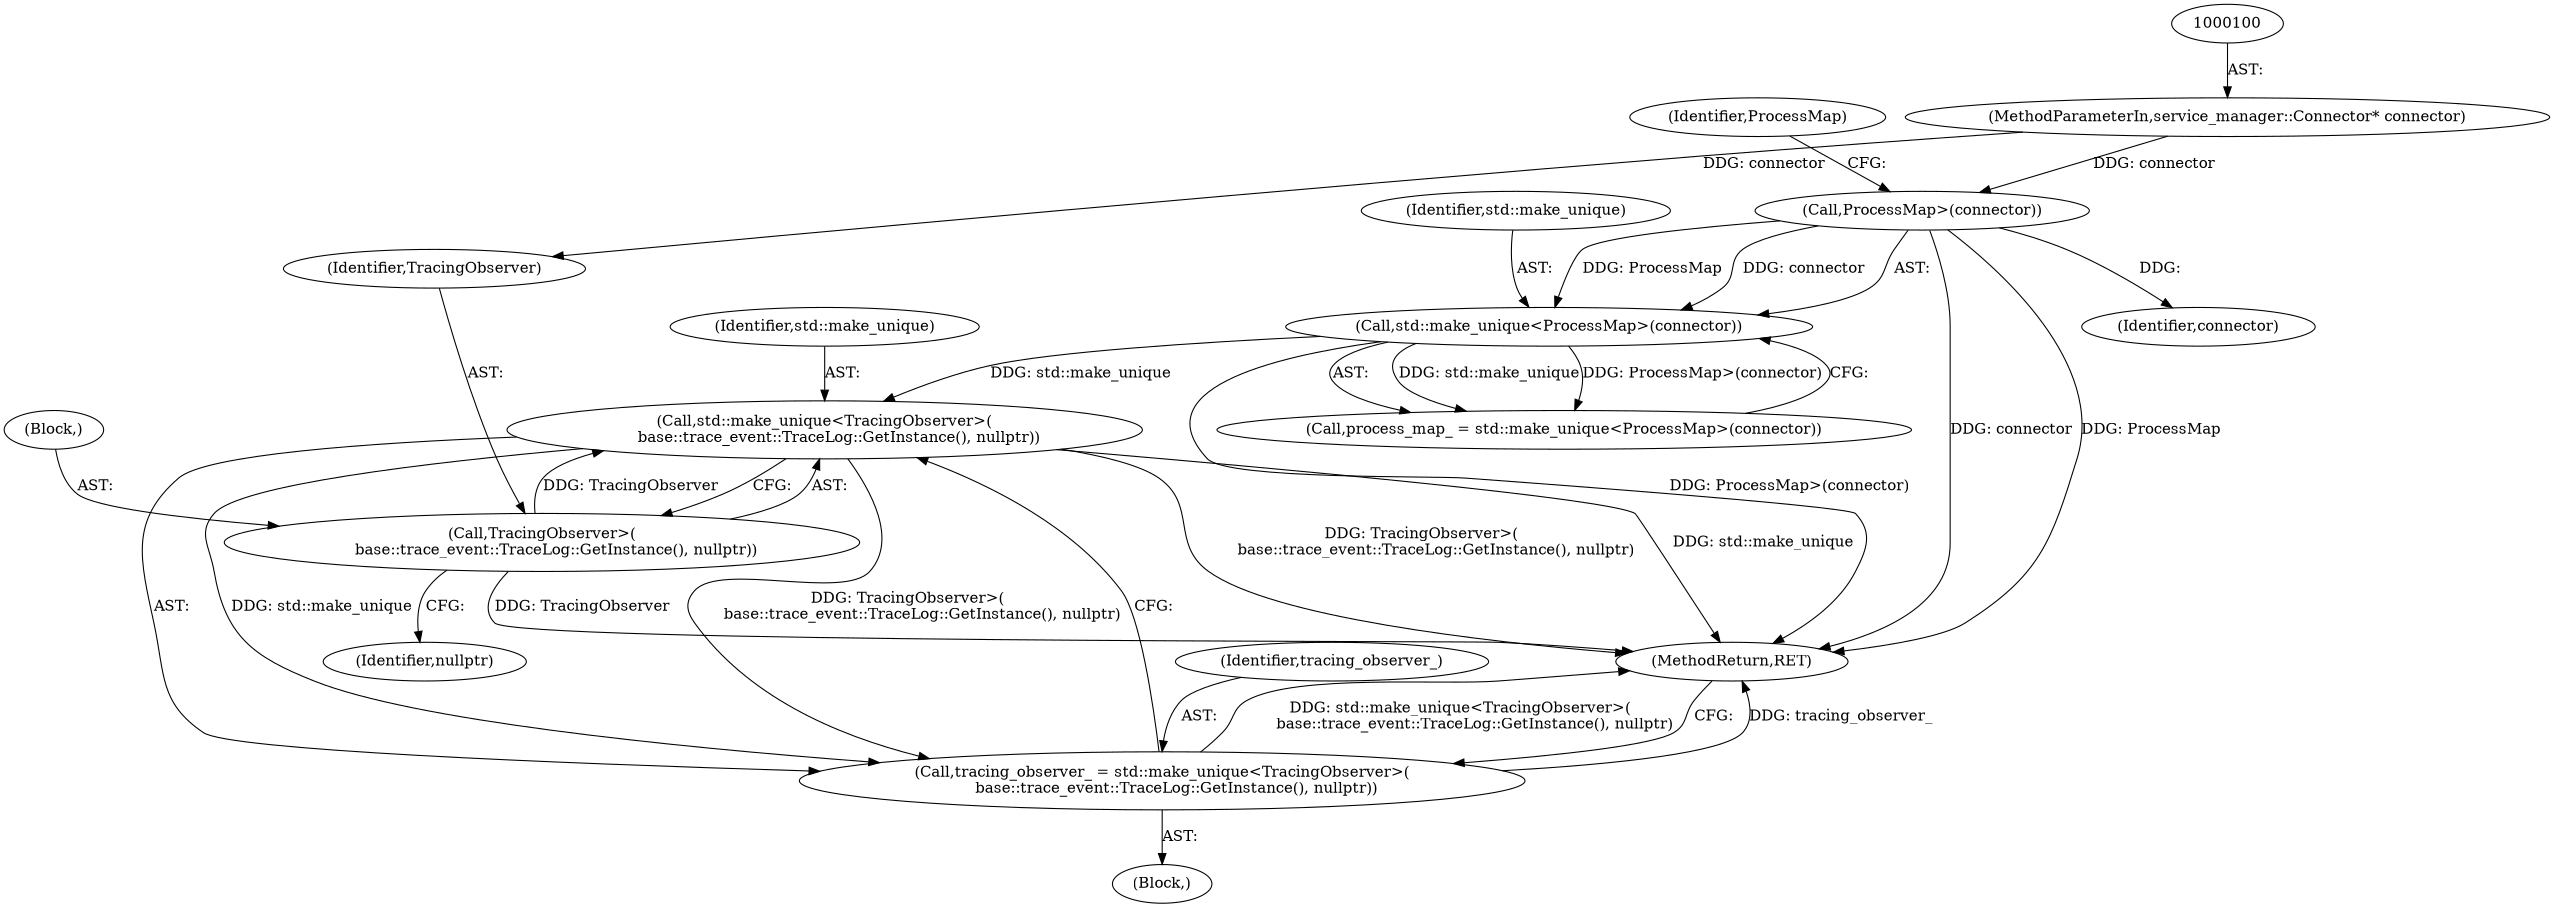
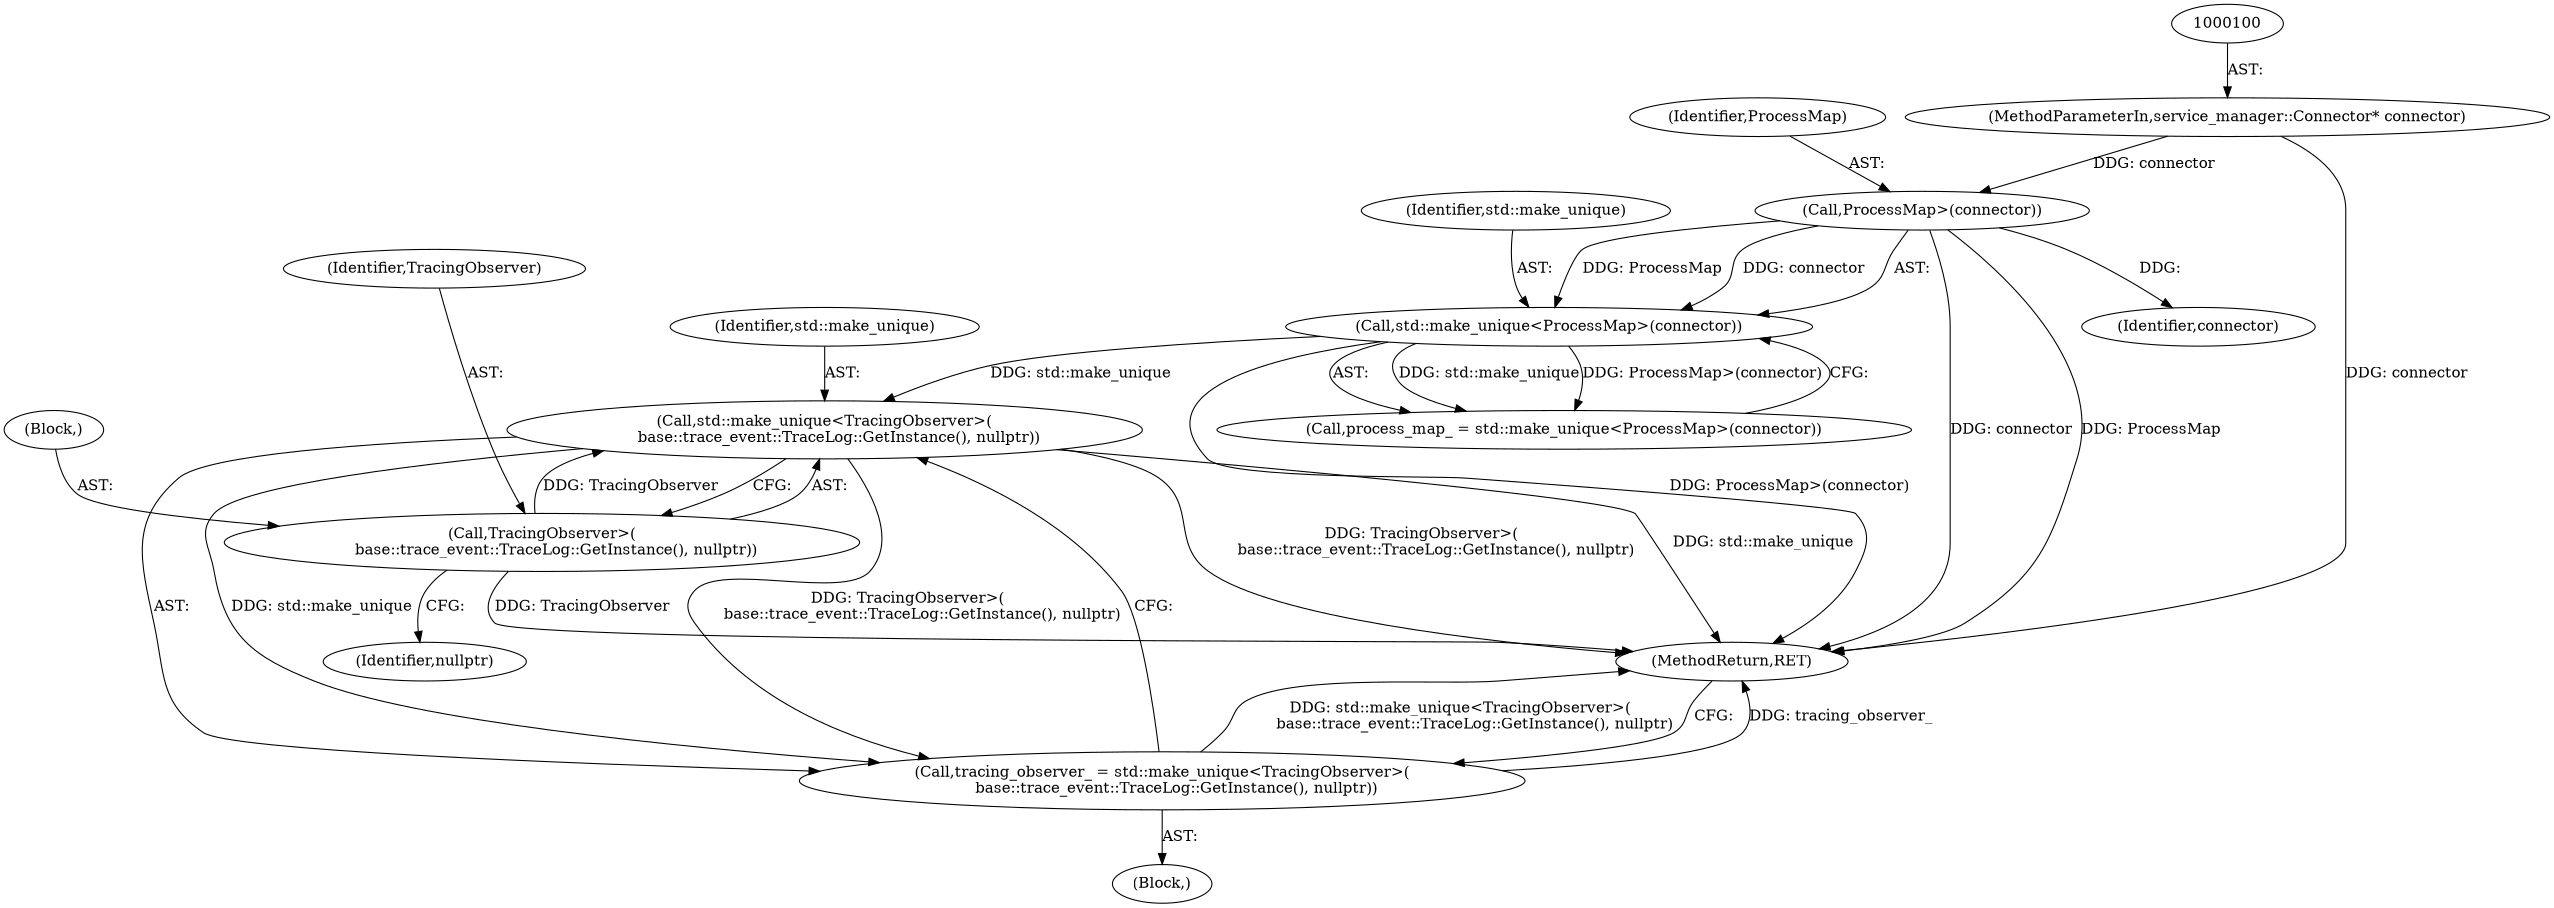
(1870, 164) -> (1870, 164)
(1293, 190) -> (2314, 570)
(1332, 662) -> none
